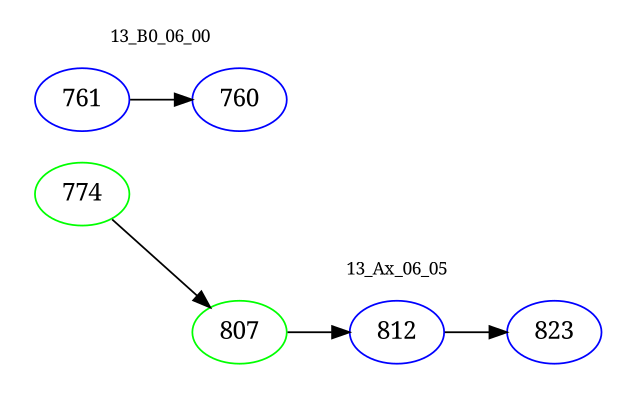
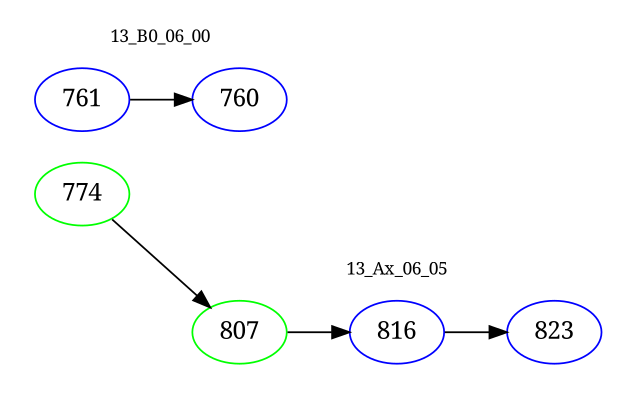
(397, 332) -> (397, 332)
